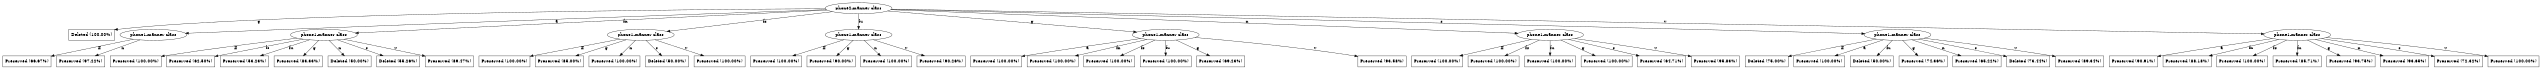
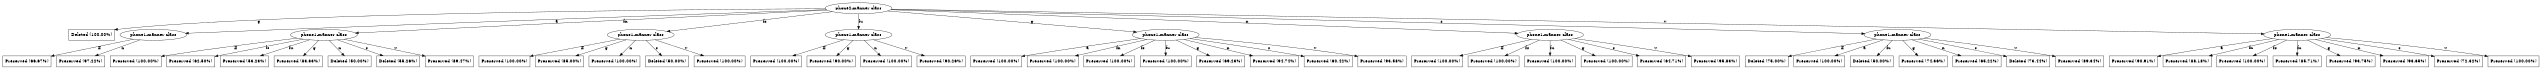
none -> (1274, 61)
none -> (1328, 61)
